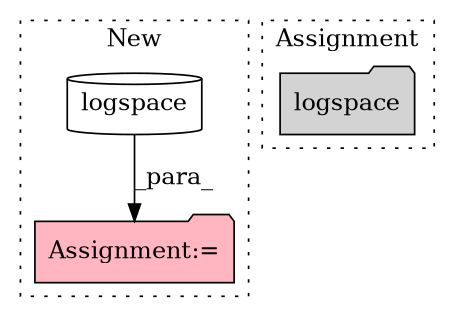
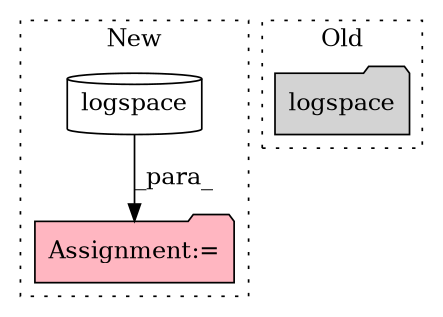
(348, 40) -> (342, 40)
